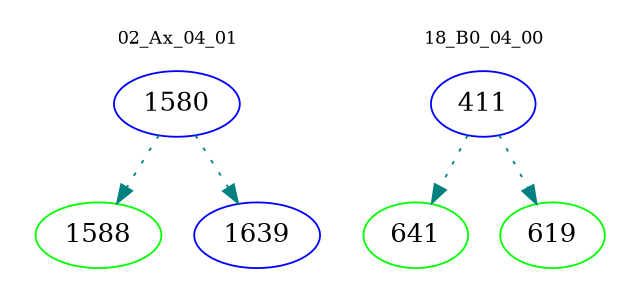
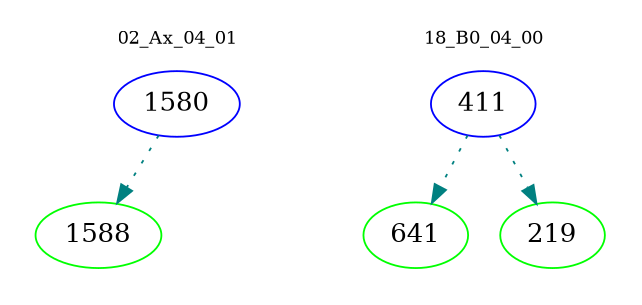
(257, 235) -> none
(553, 235) -> (553, 235)
